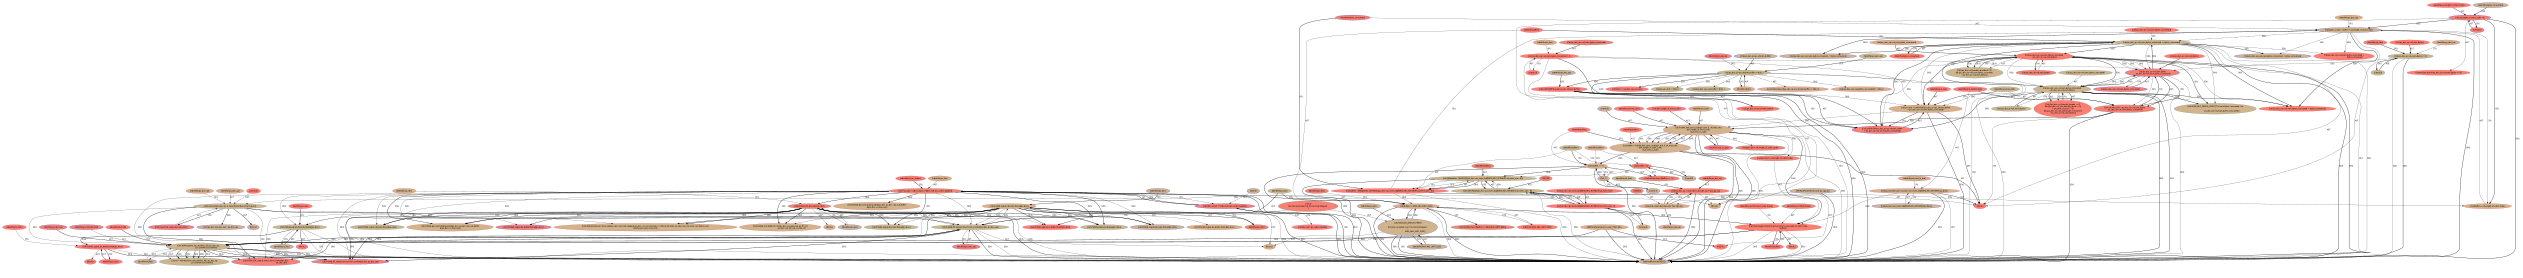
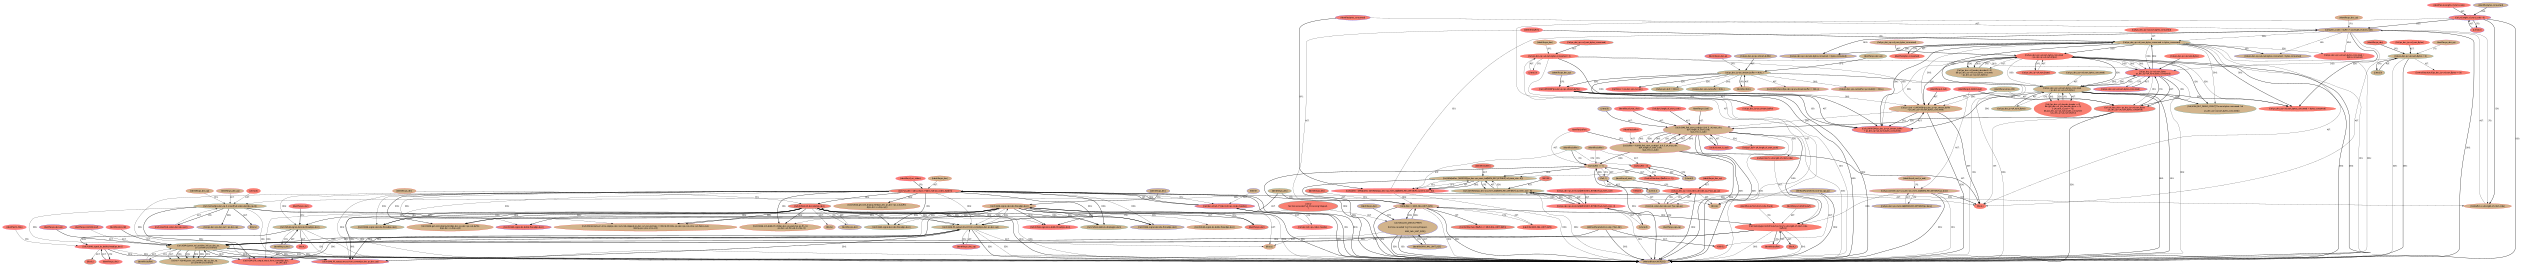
(2465, 48) -> (2424, 64)
(230, 206) -> (230, 206)
(1633, 228) -> (1633, 228)
